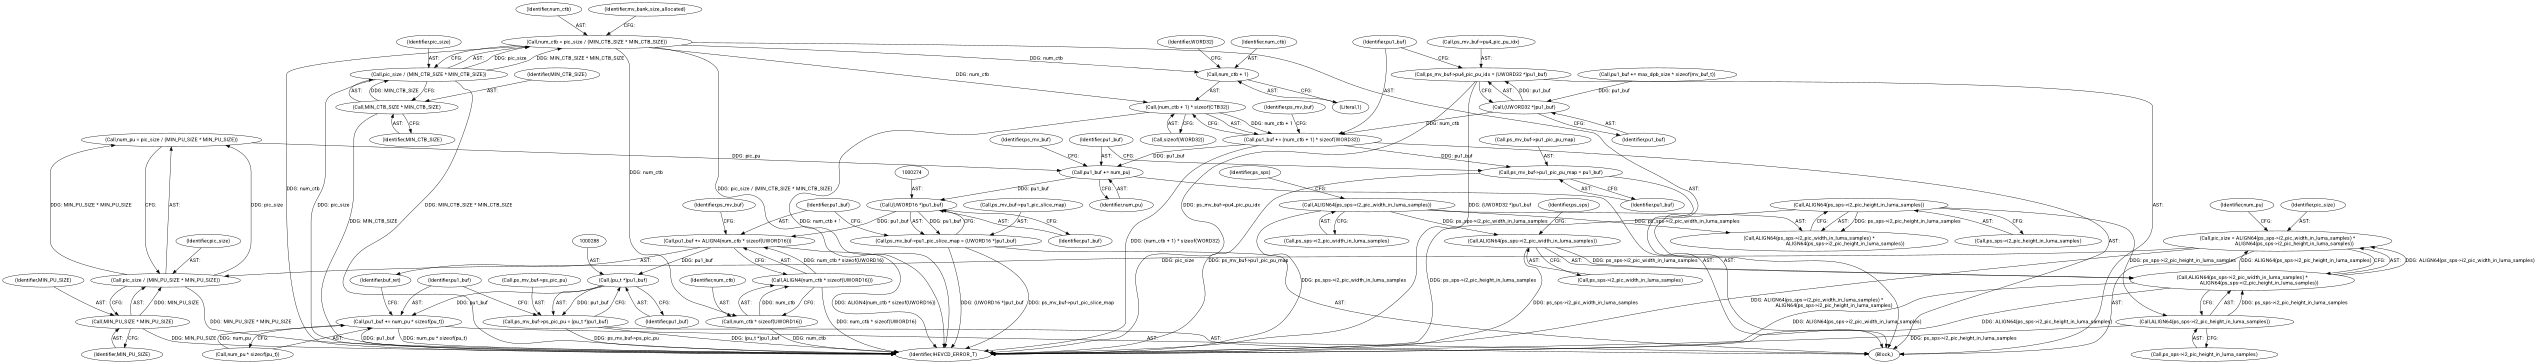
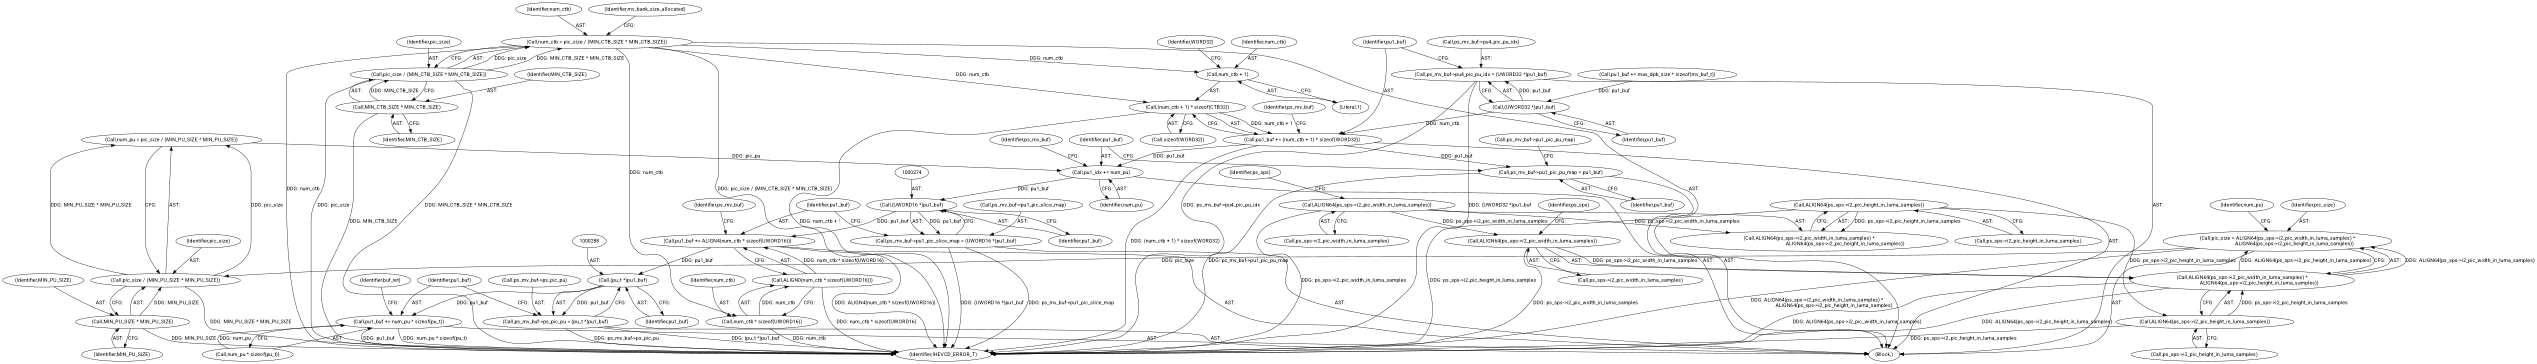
(1550, 156) -> (1550, 156)
(1101, 172) -> (1101, 172)
(611, 263) -> (1308, 325)
(822, 280) -> (822, 280)
